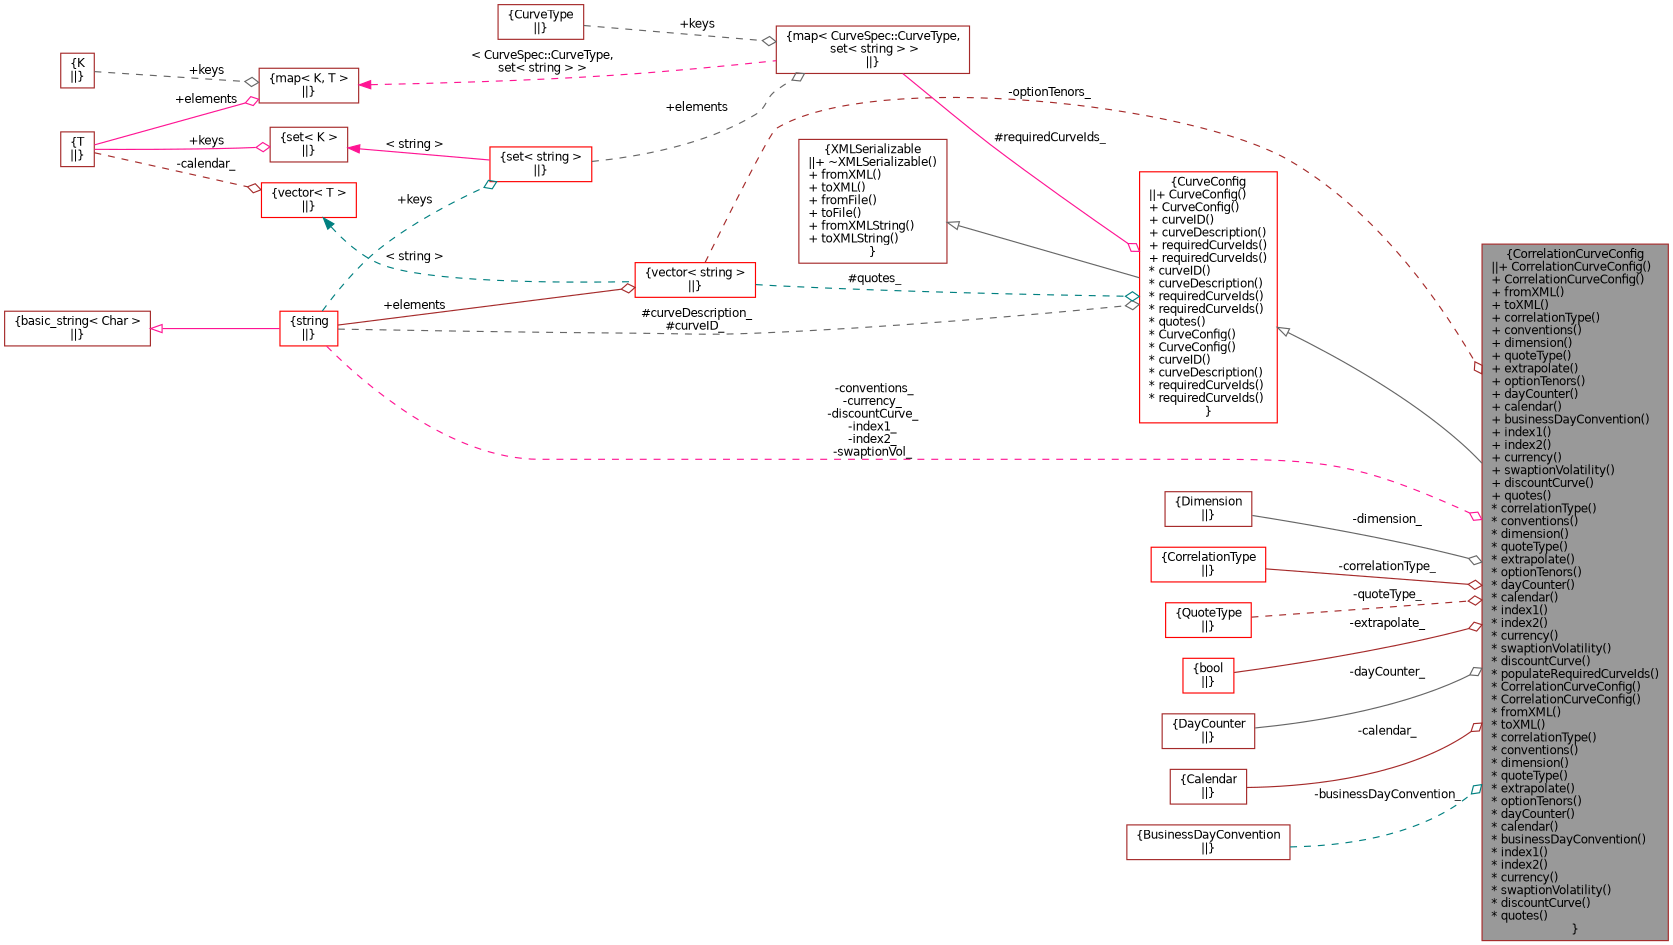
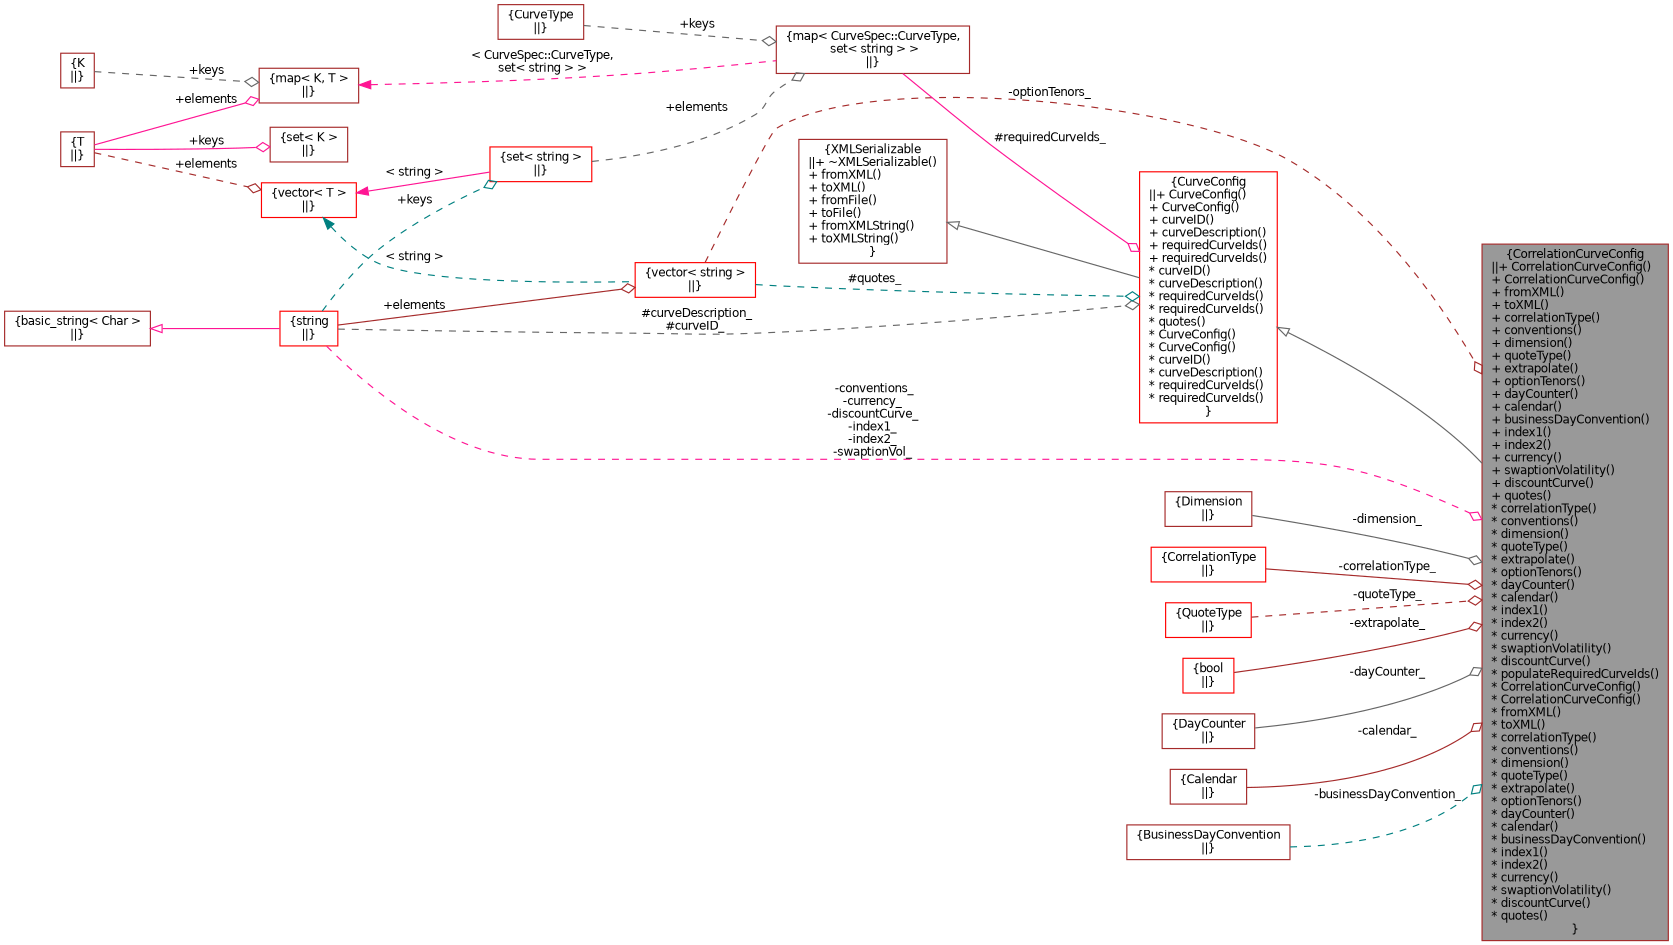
(425, 154) -> (429, 182)
(205, 165) -> (205, 165)
